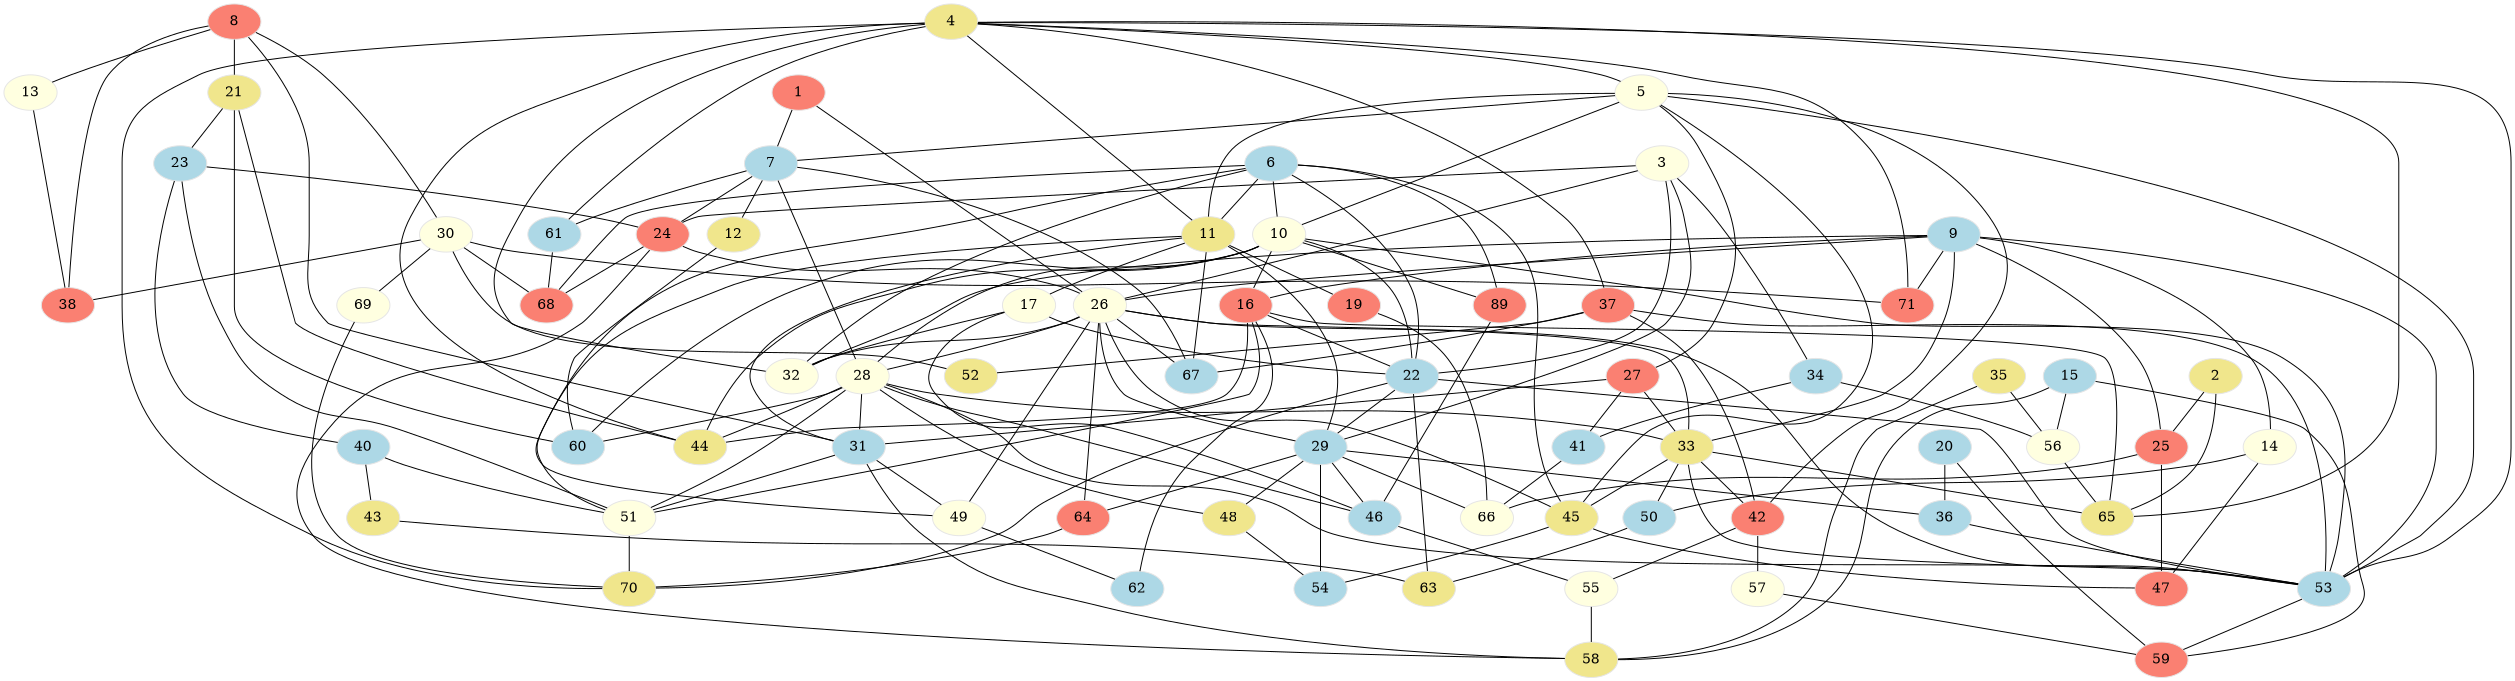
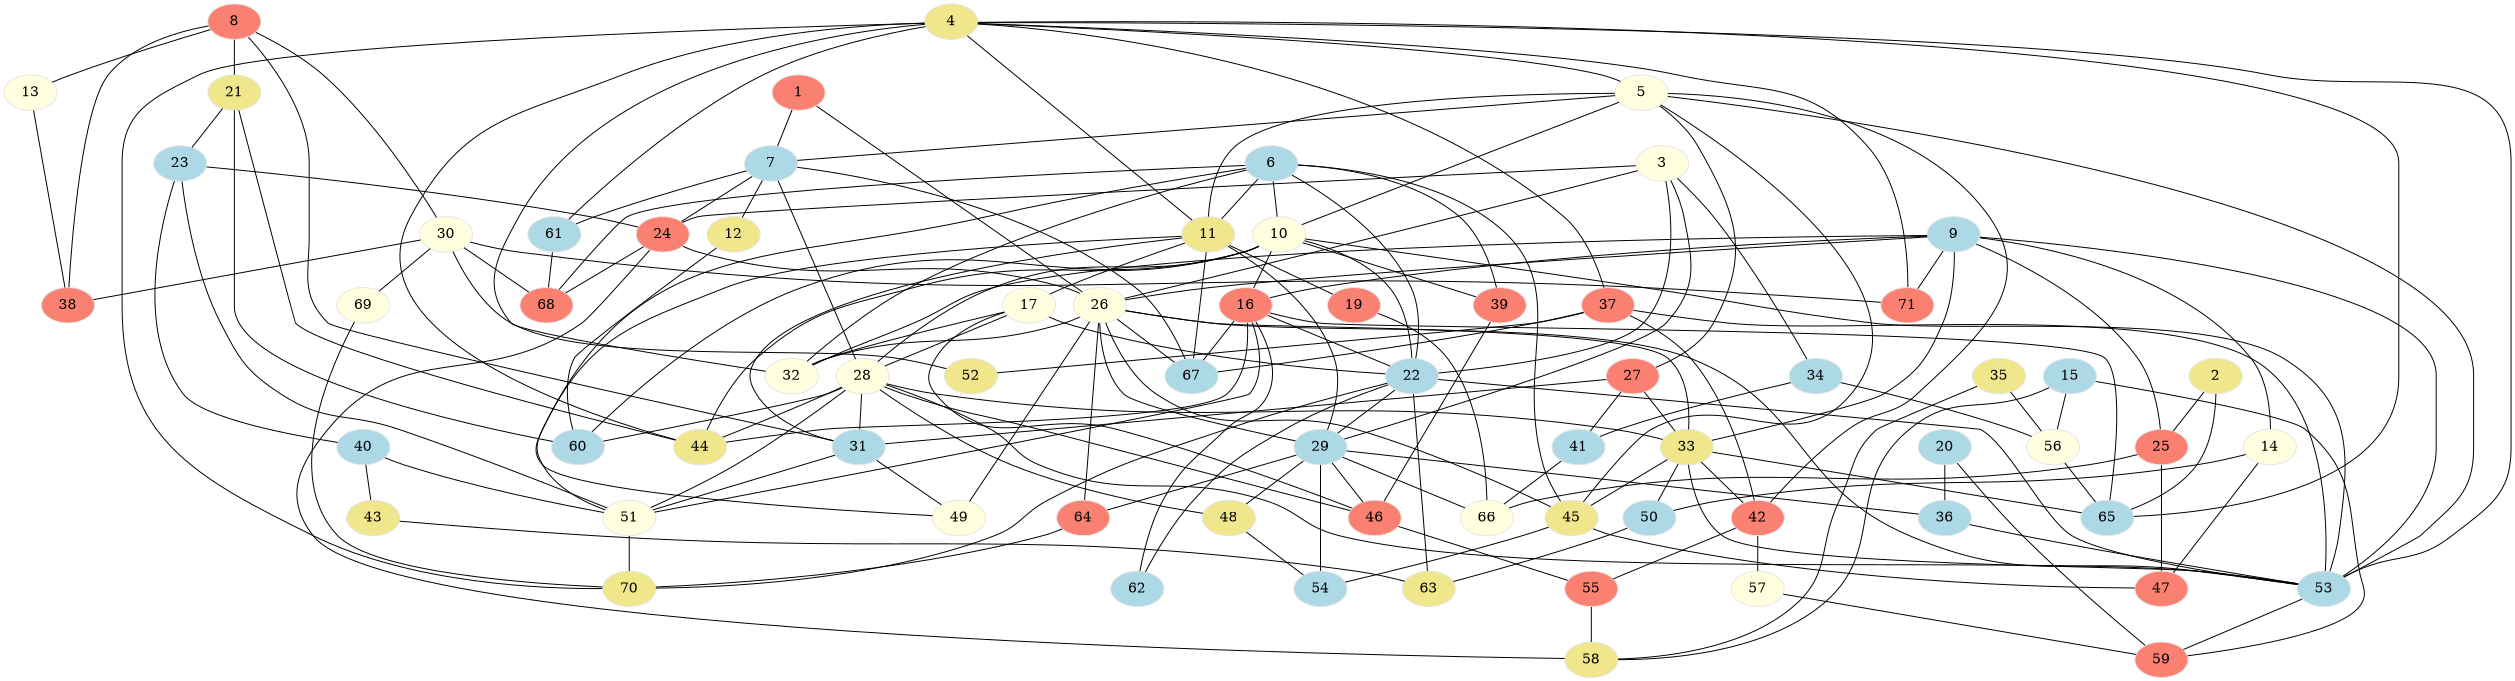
(1500, 305) -> (1500, 305)
none -> (1219, 341)
(984, 346) -> (928, 348)
(1375, 518) -> (1375, 518)
(2107, 518) -> (2107, 518)
(1048, 553) -> (1246, 453)
(1591, 589) -> (1591, 589)
(1190, 625) -> none
